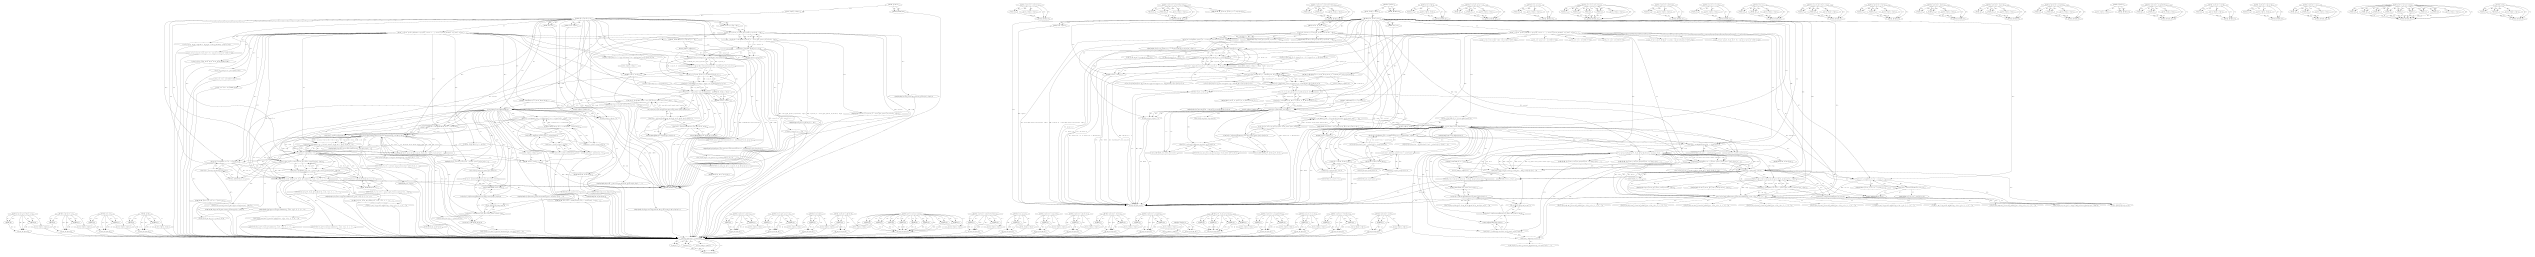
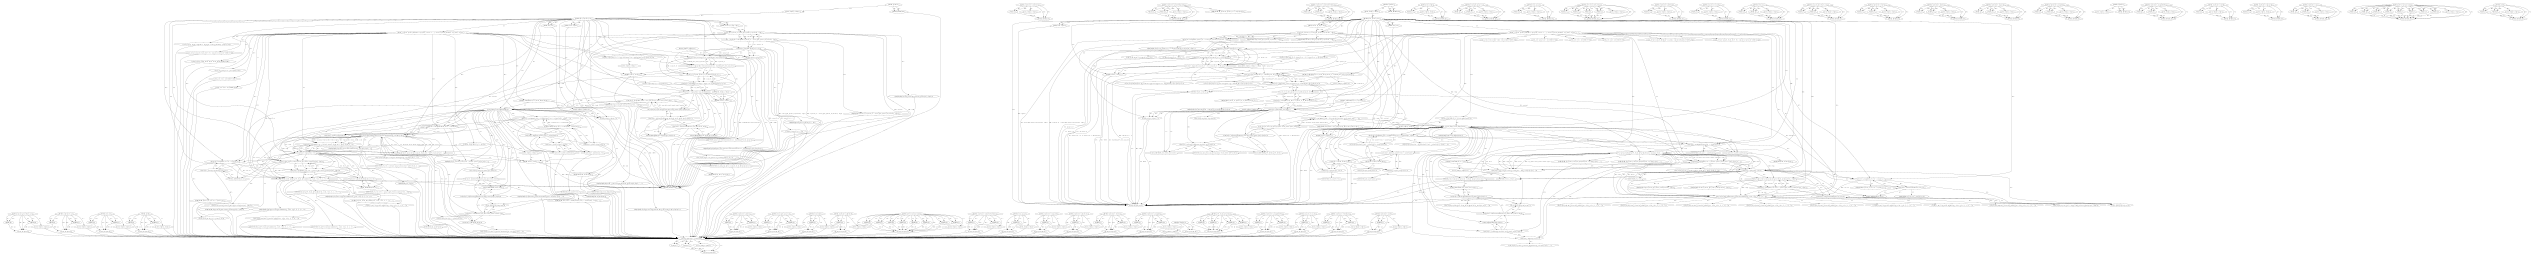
(683, 40) -> none
